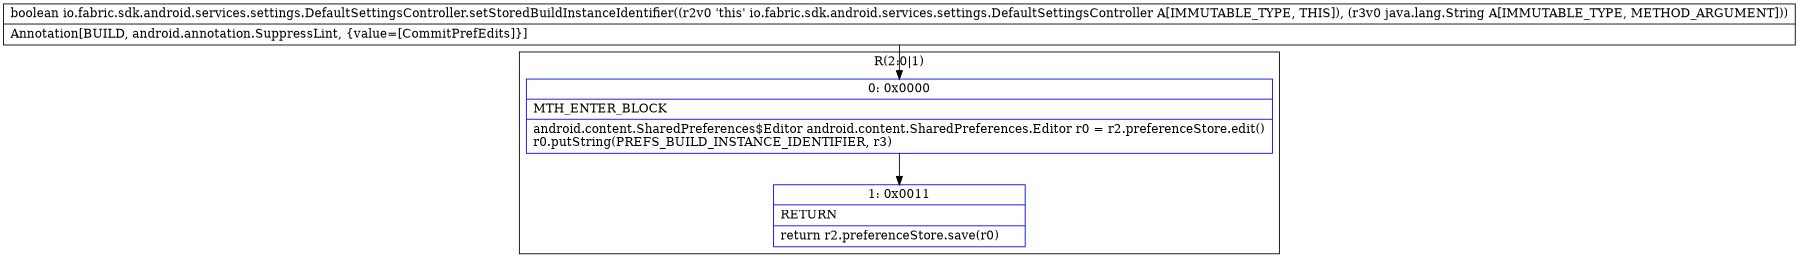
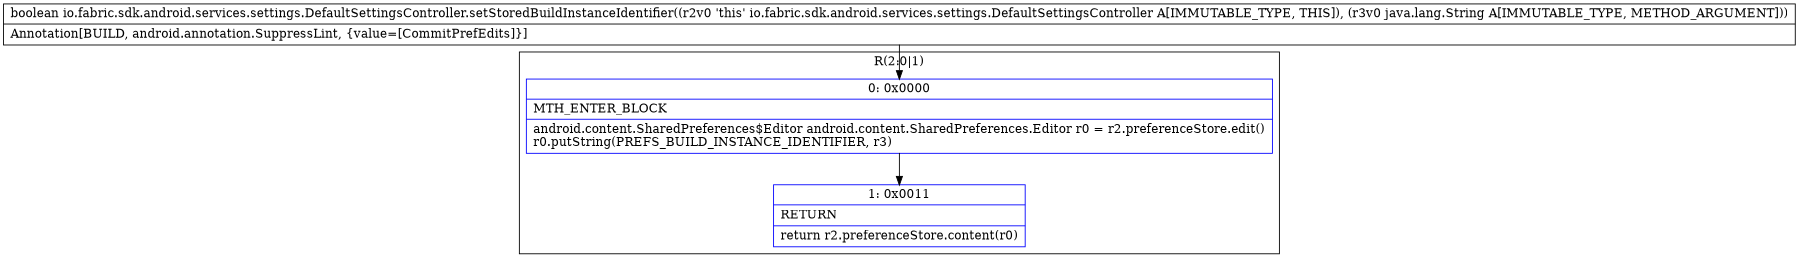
(890, 236) -> (899, 236)
